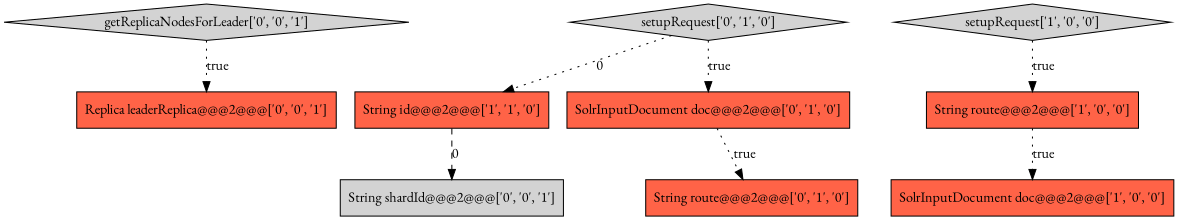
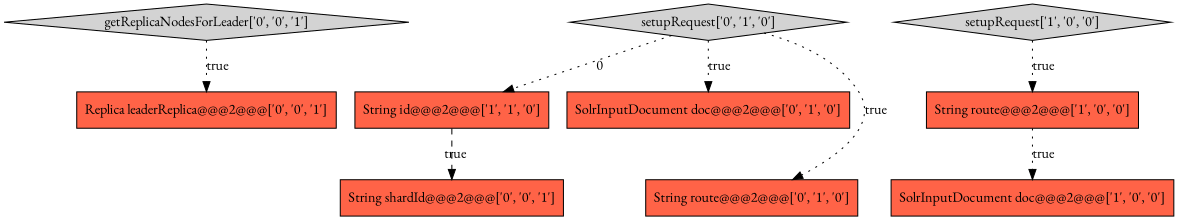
(728, 149) -> (859, 92)
(455, 154) -> (455, 154)
(452, 198) -> (452, 198)
